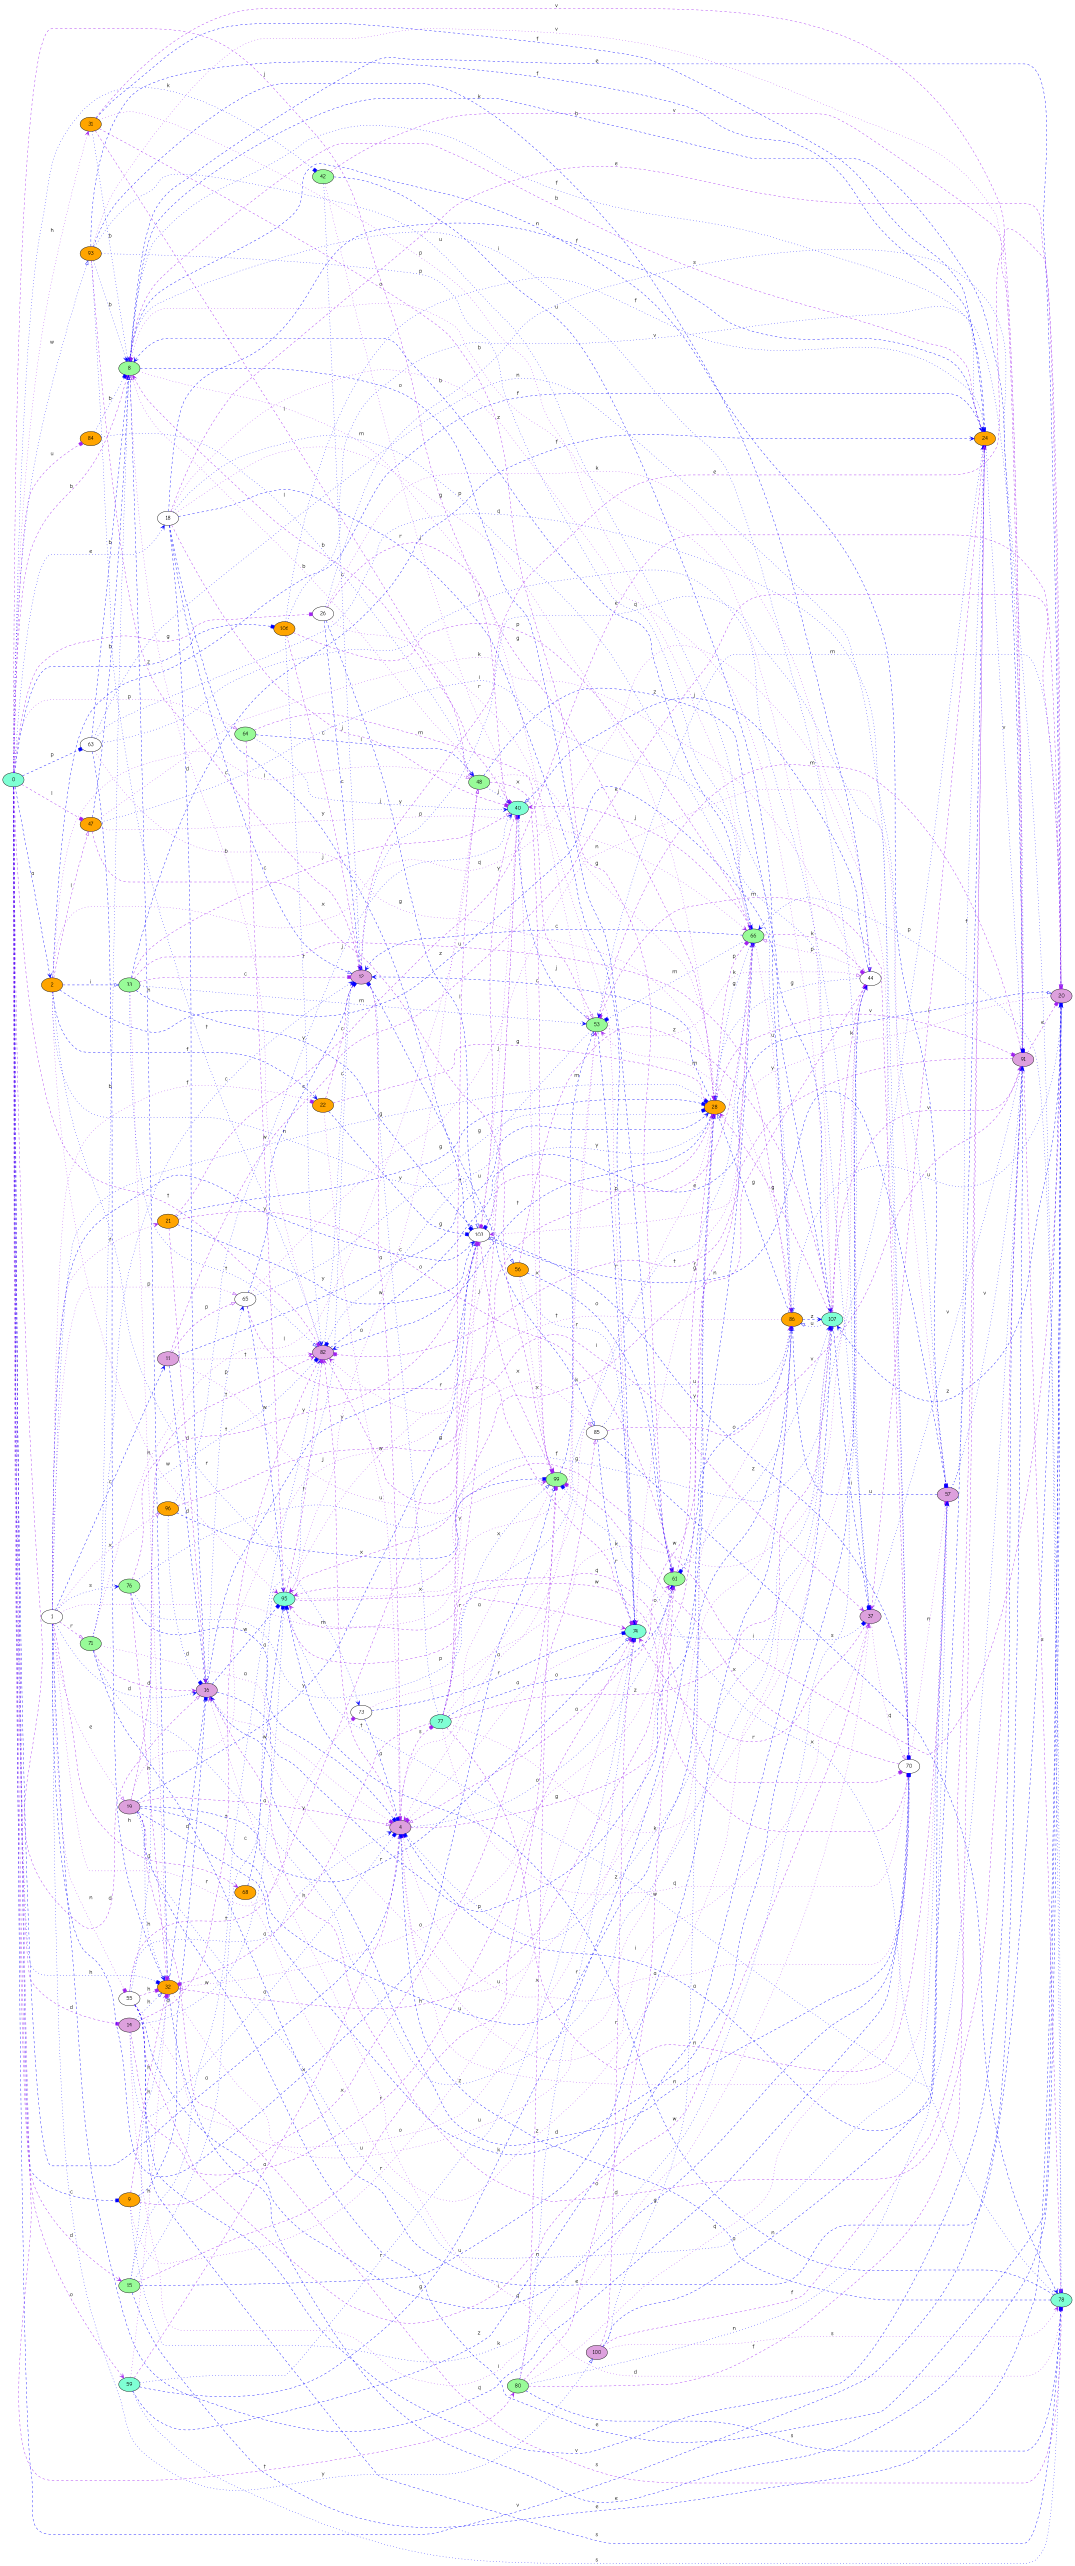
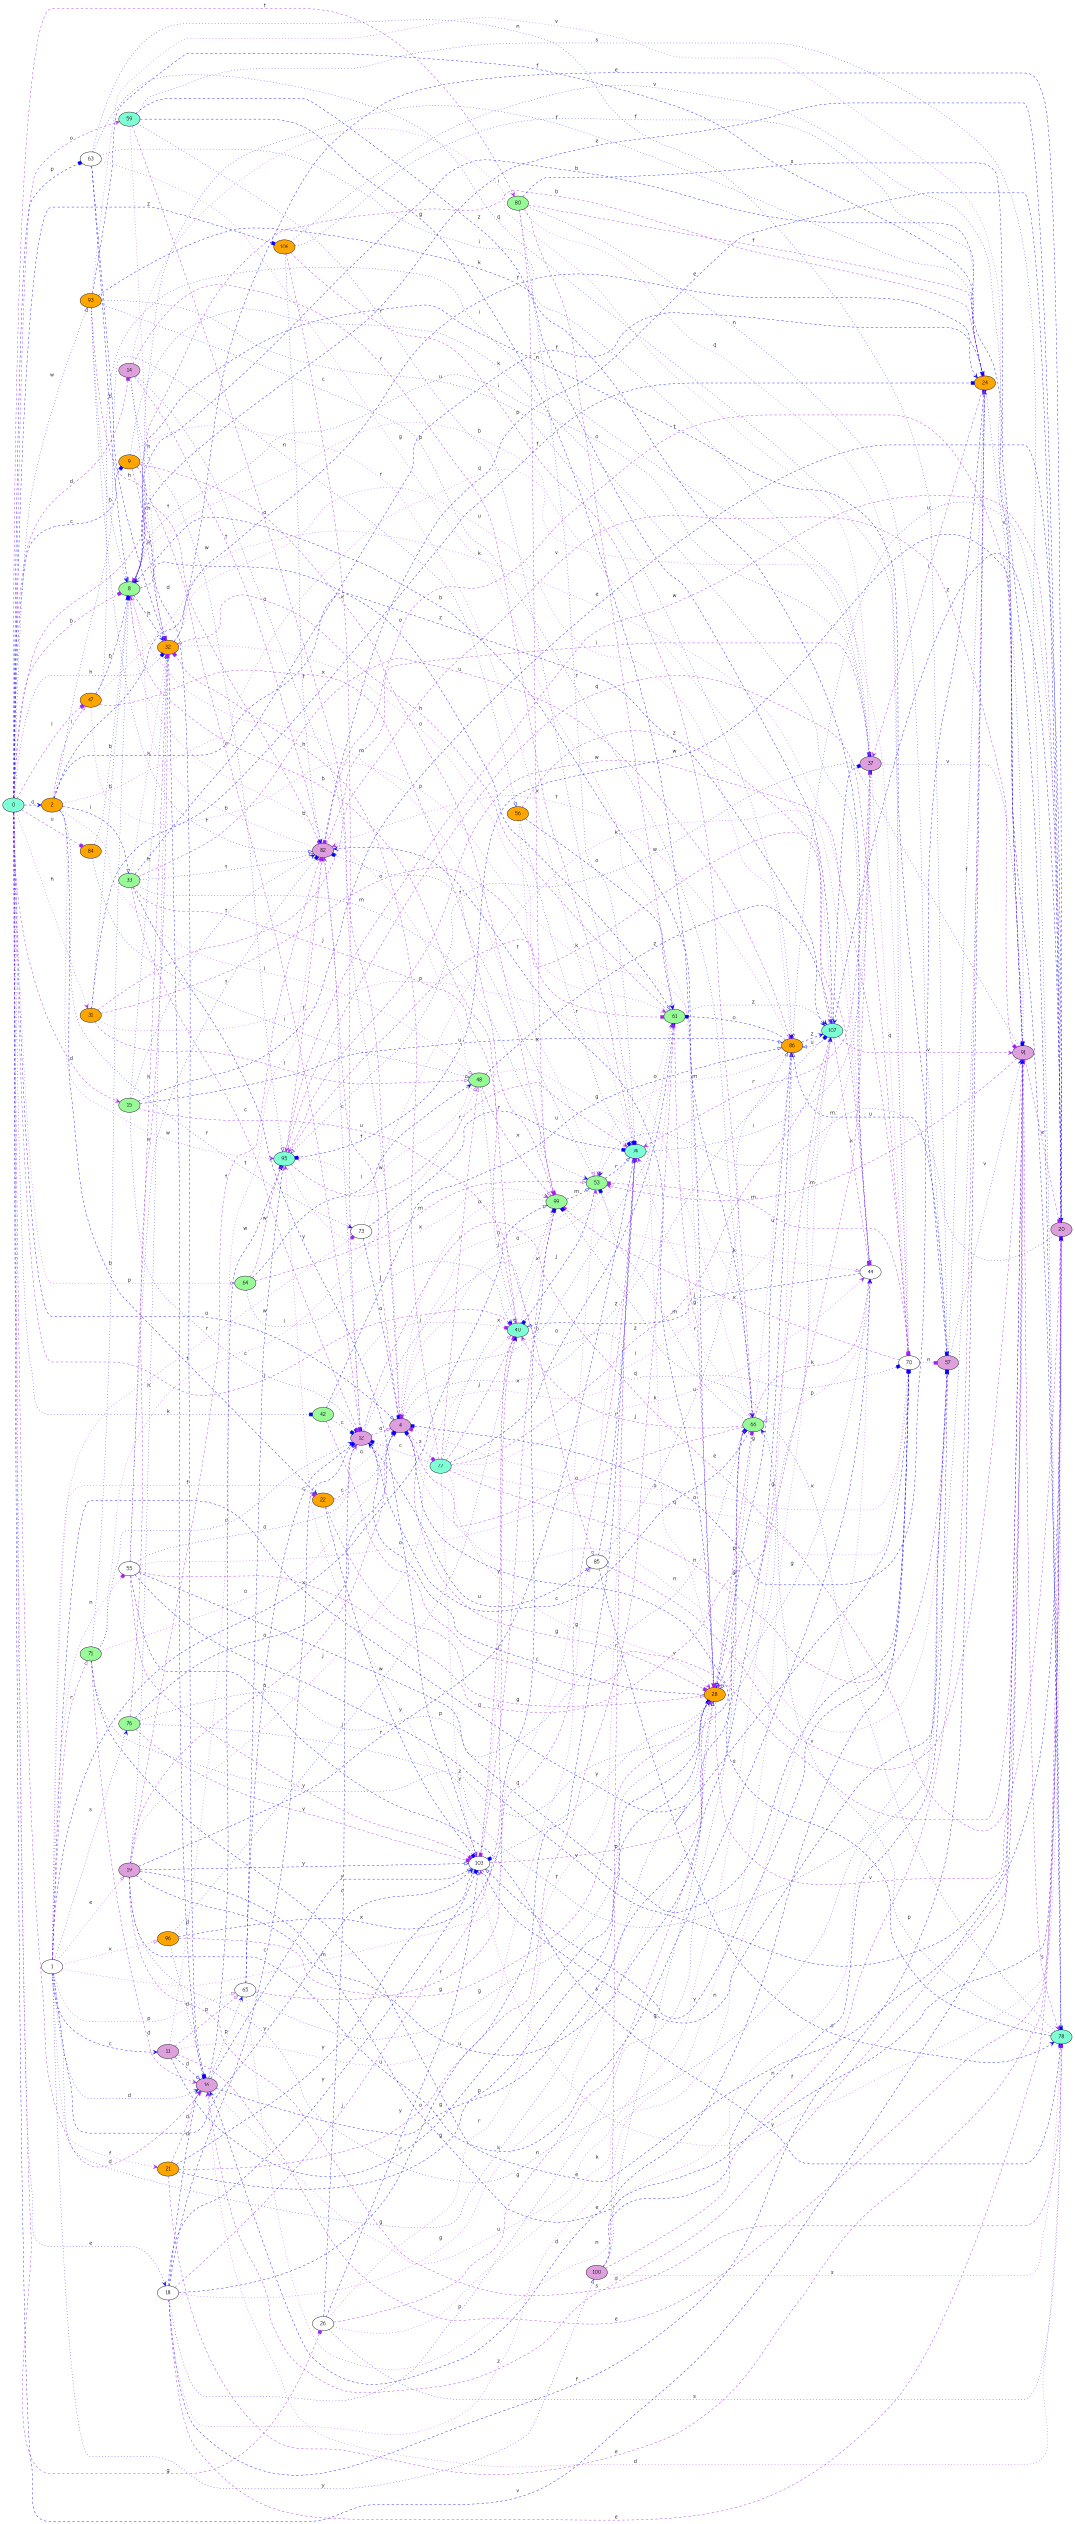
(245, 1893) -> none
